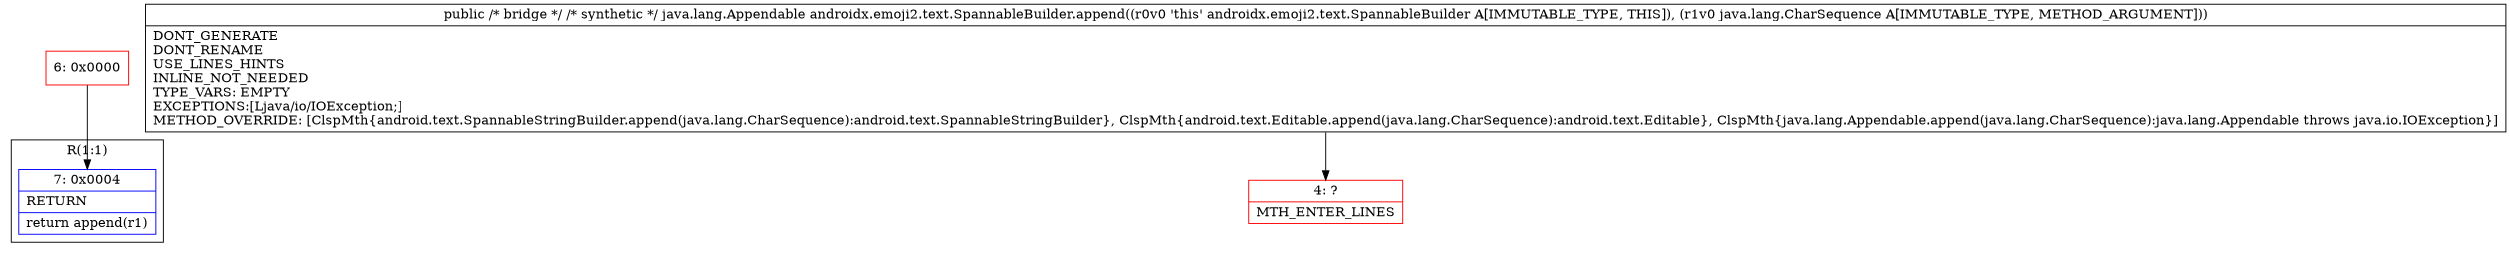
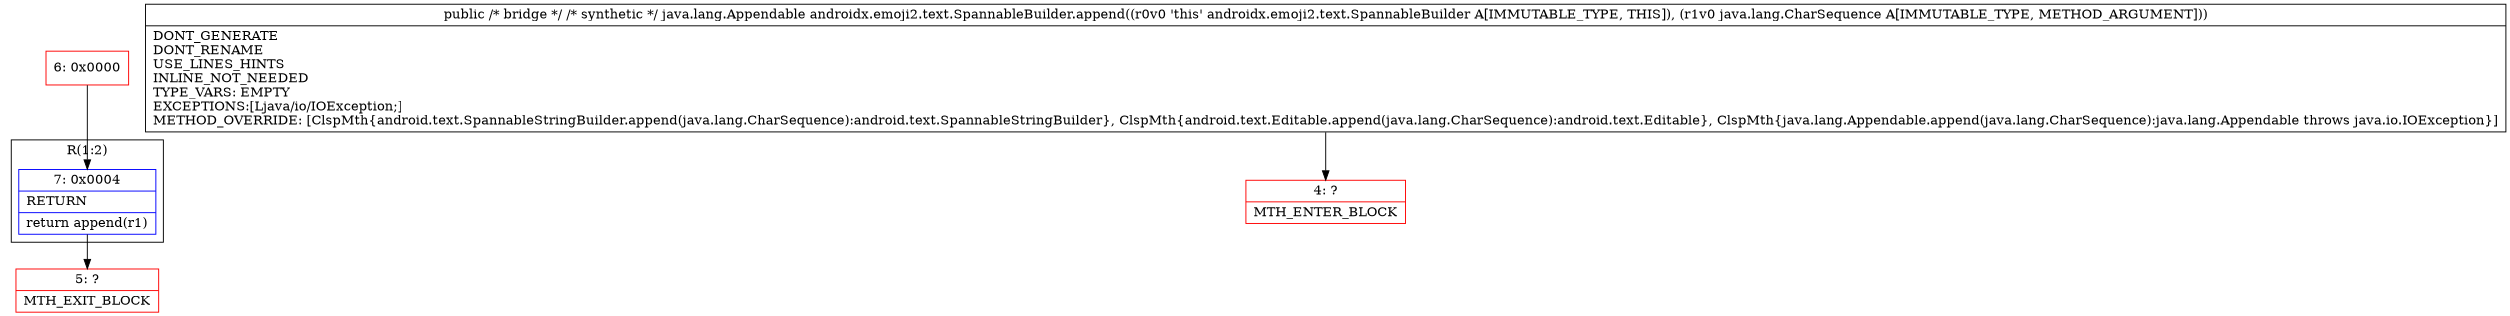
(87, 151) -> (87, 151)
(1326, 212) -> (1326, 212)
none -> (87, 291)
